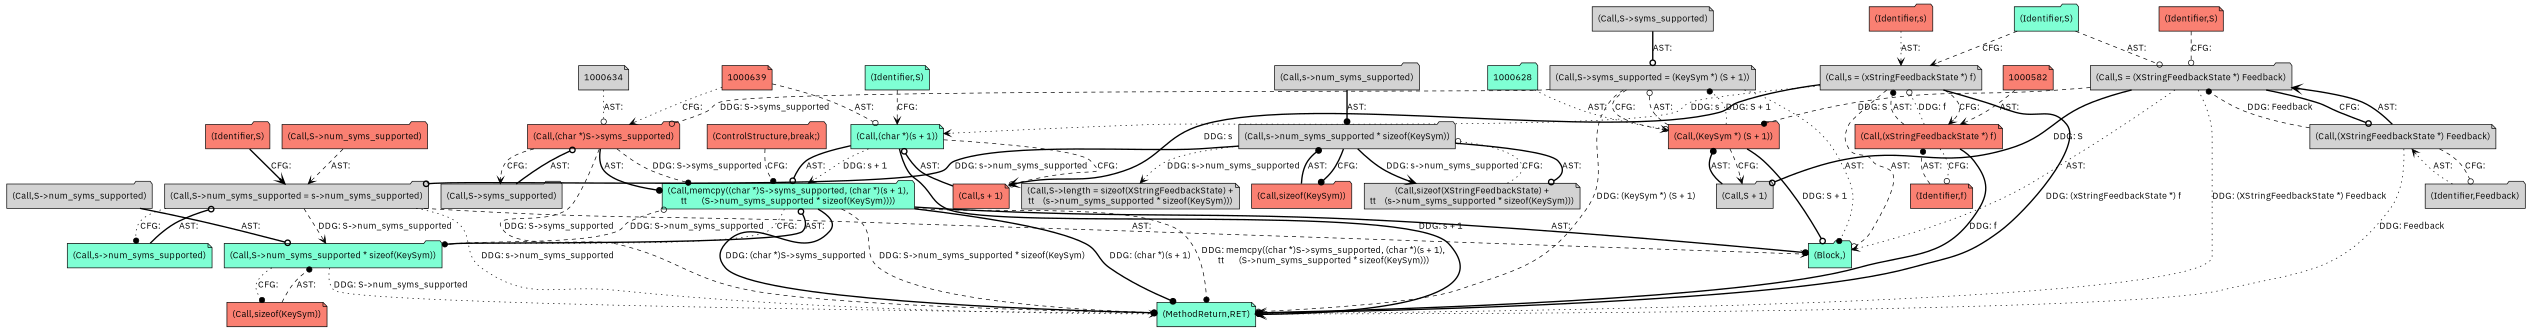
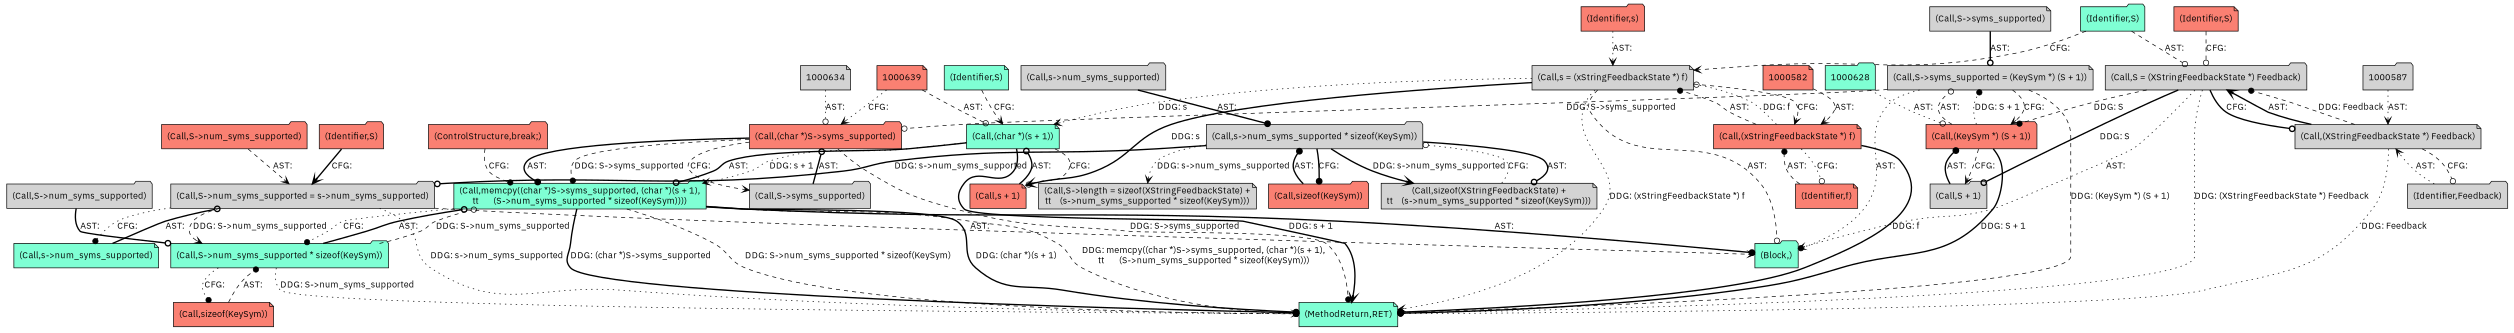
none -> (2388, 78)
(1789, 189) -> (1739, 290)
(1767, 290) -> (1570, 245)
